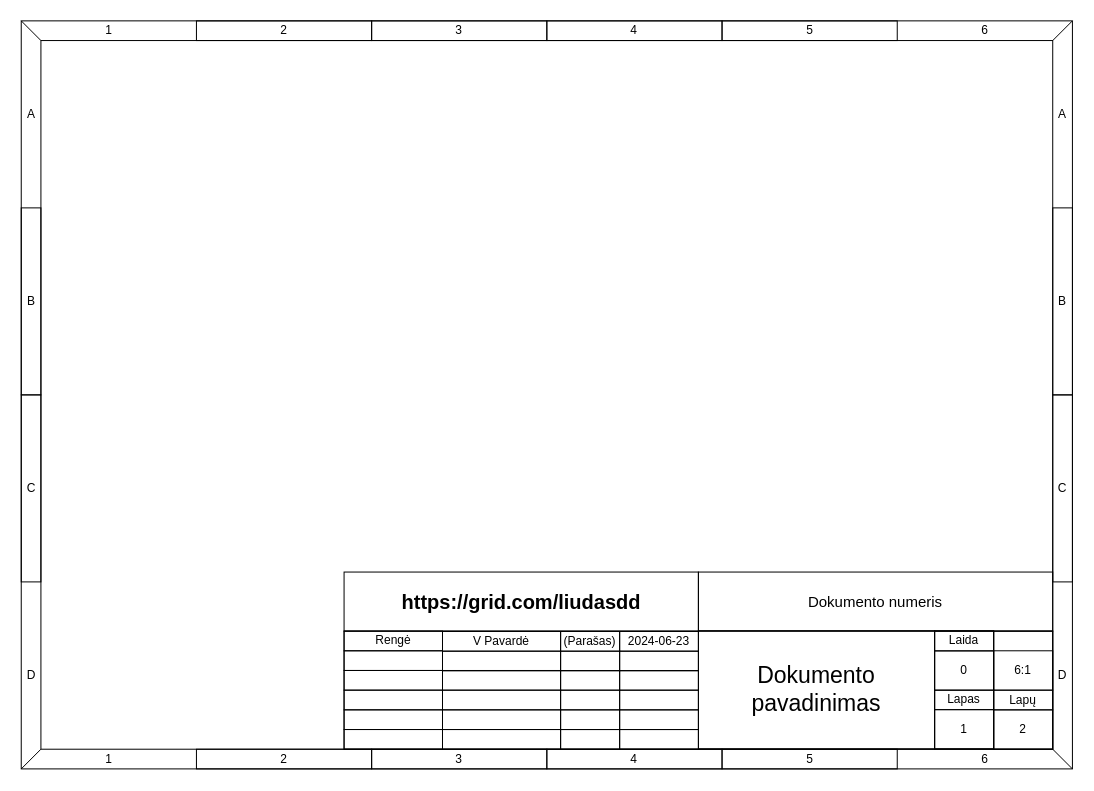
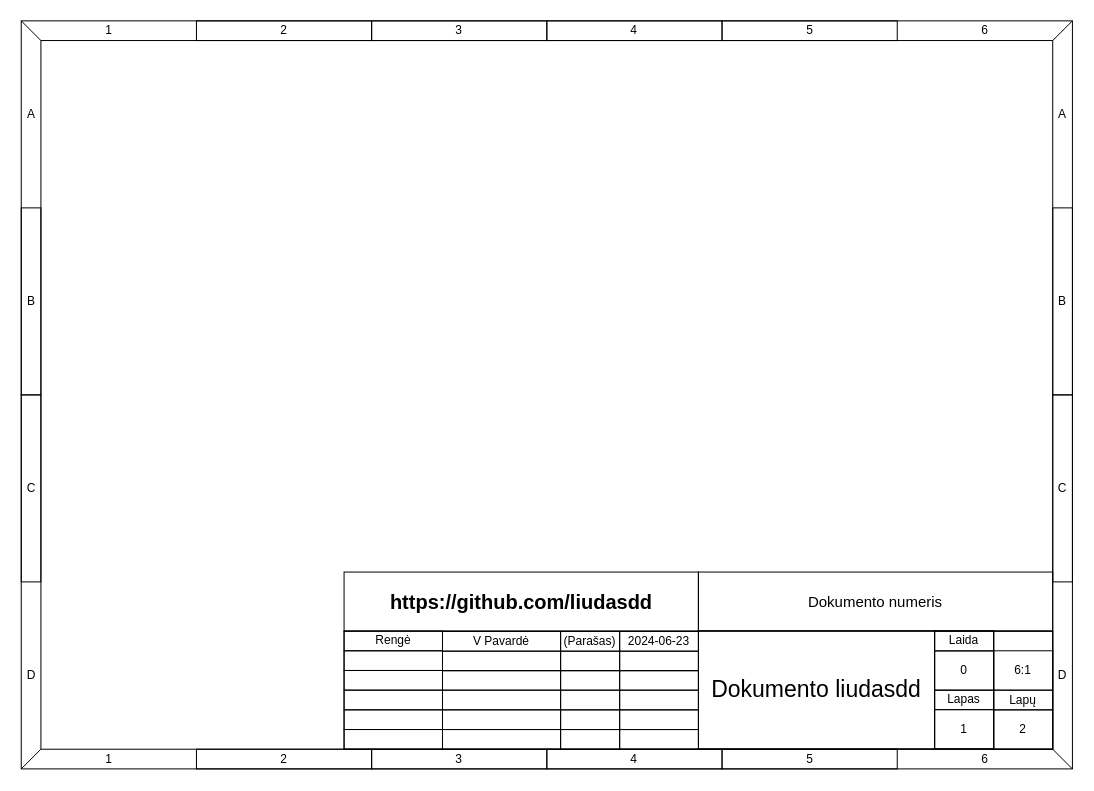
(522, 602) -> (522, 602)
(817, 690) -> (817, 690)
